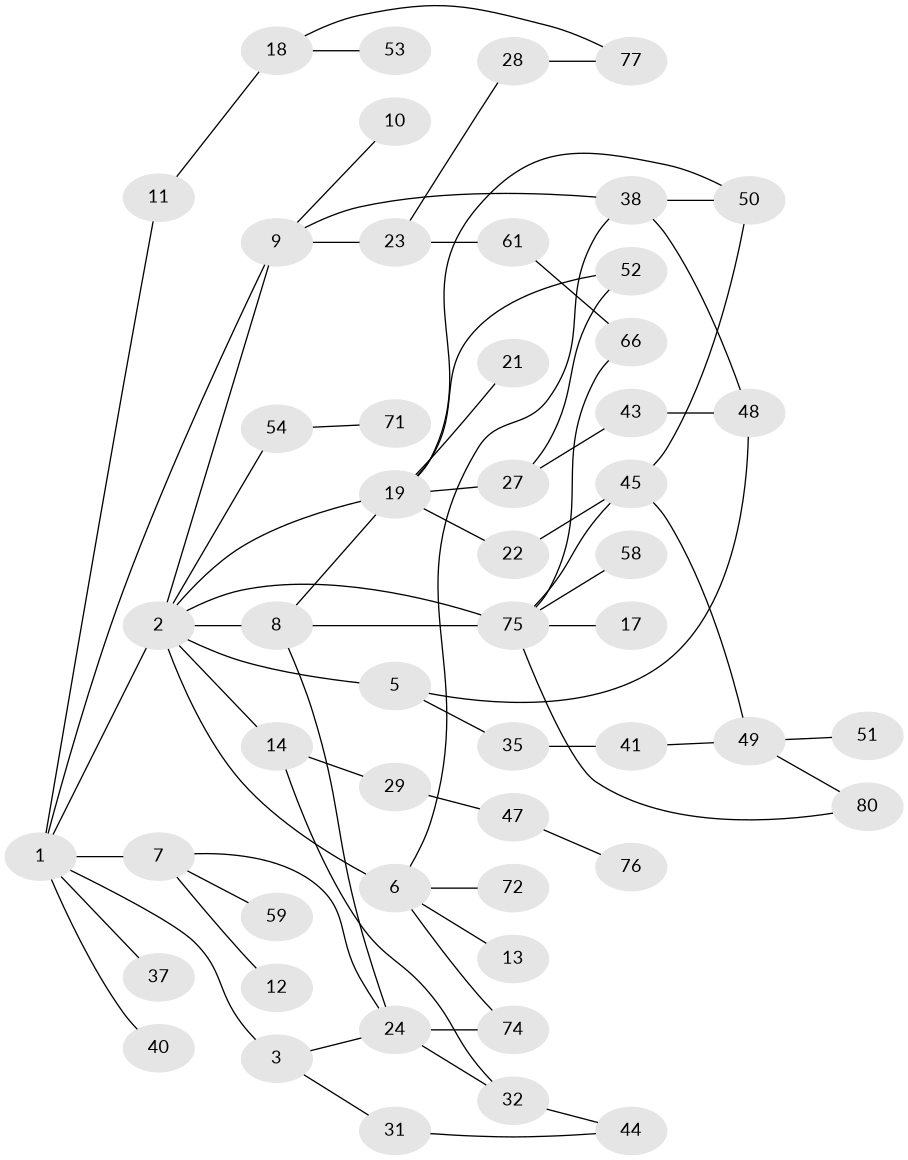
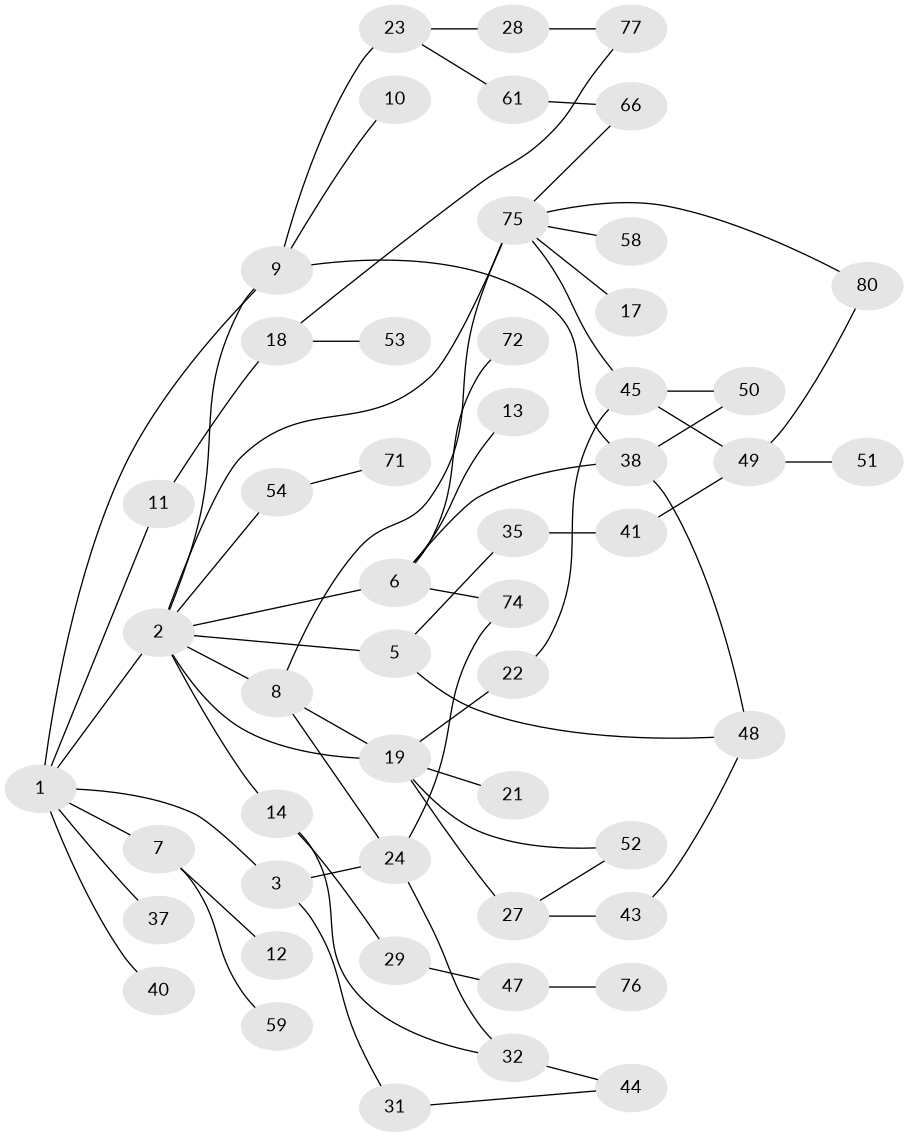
(472, 215) -> none
(321, 889) -> none
